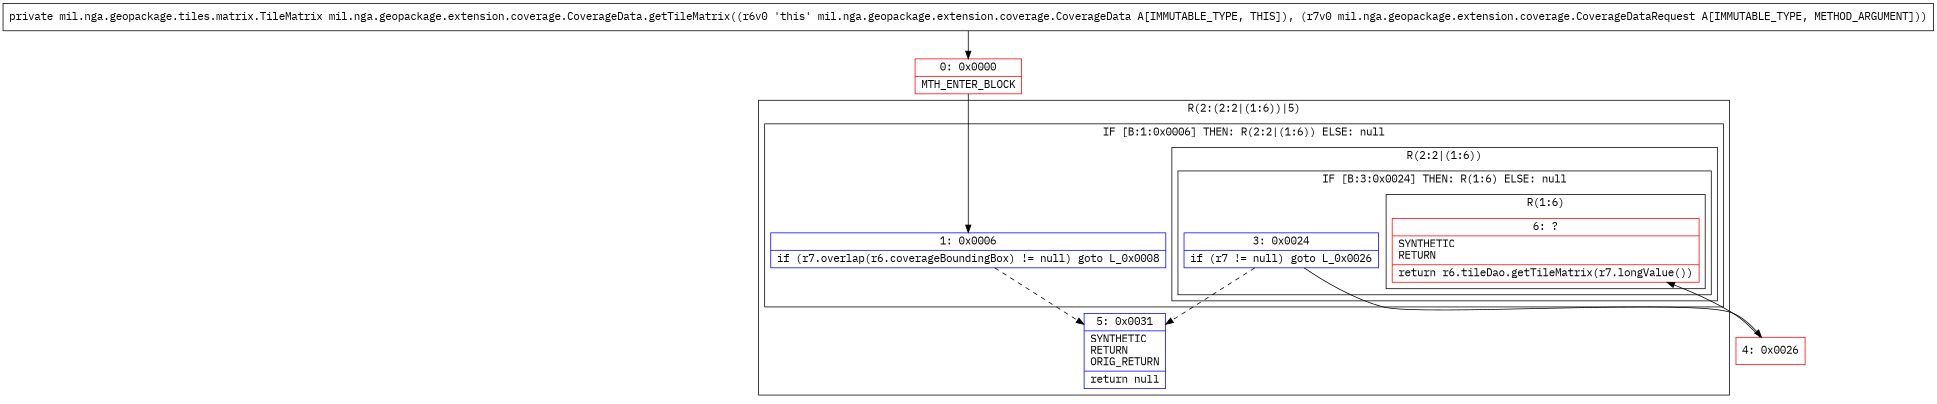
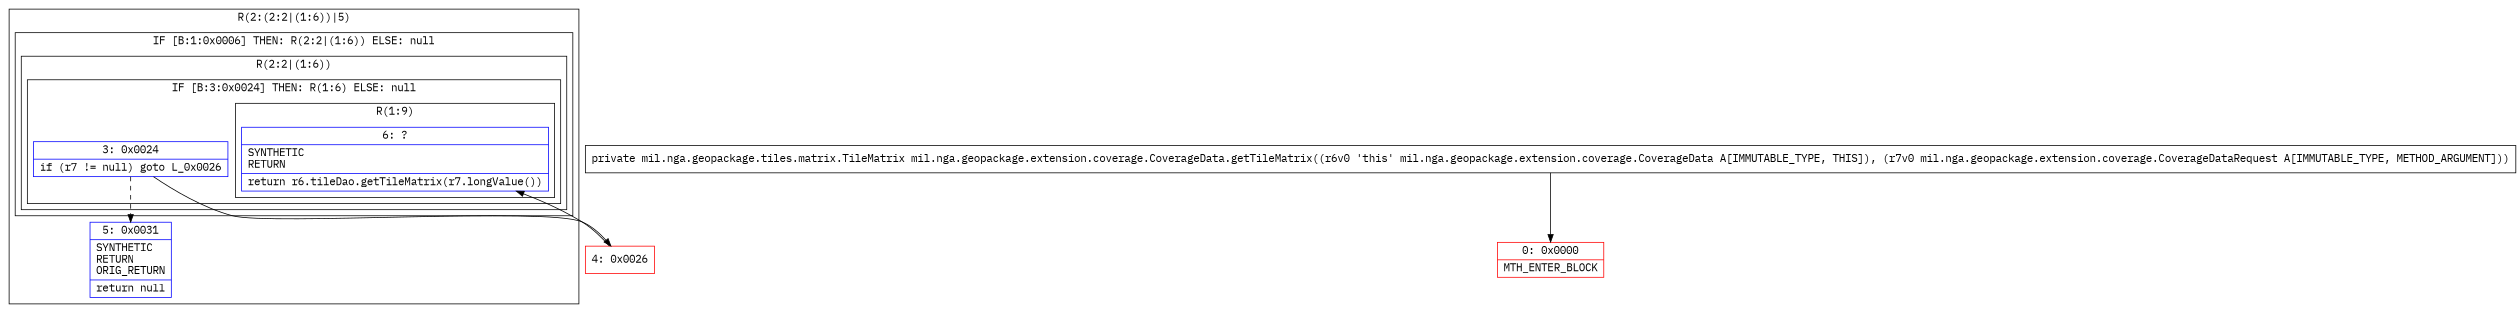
(1546, 203) -> (395, 112)
(968, 250) -> none
(1546, 250) -> (395, 159)
